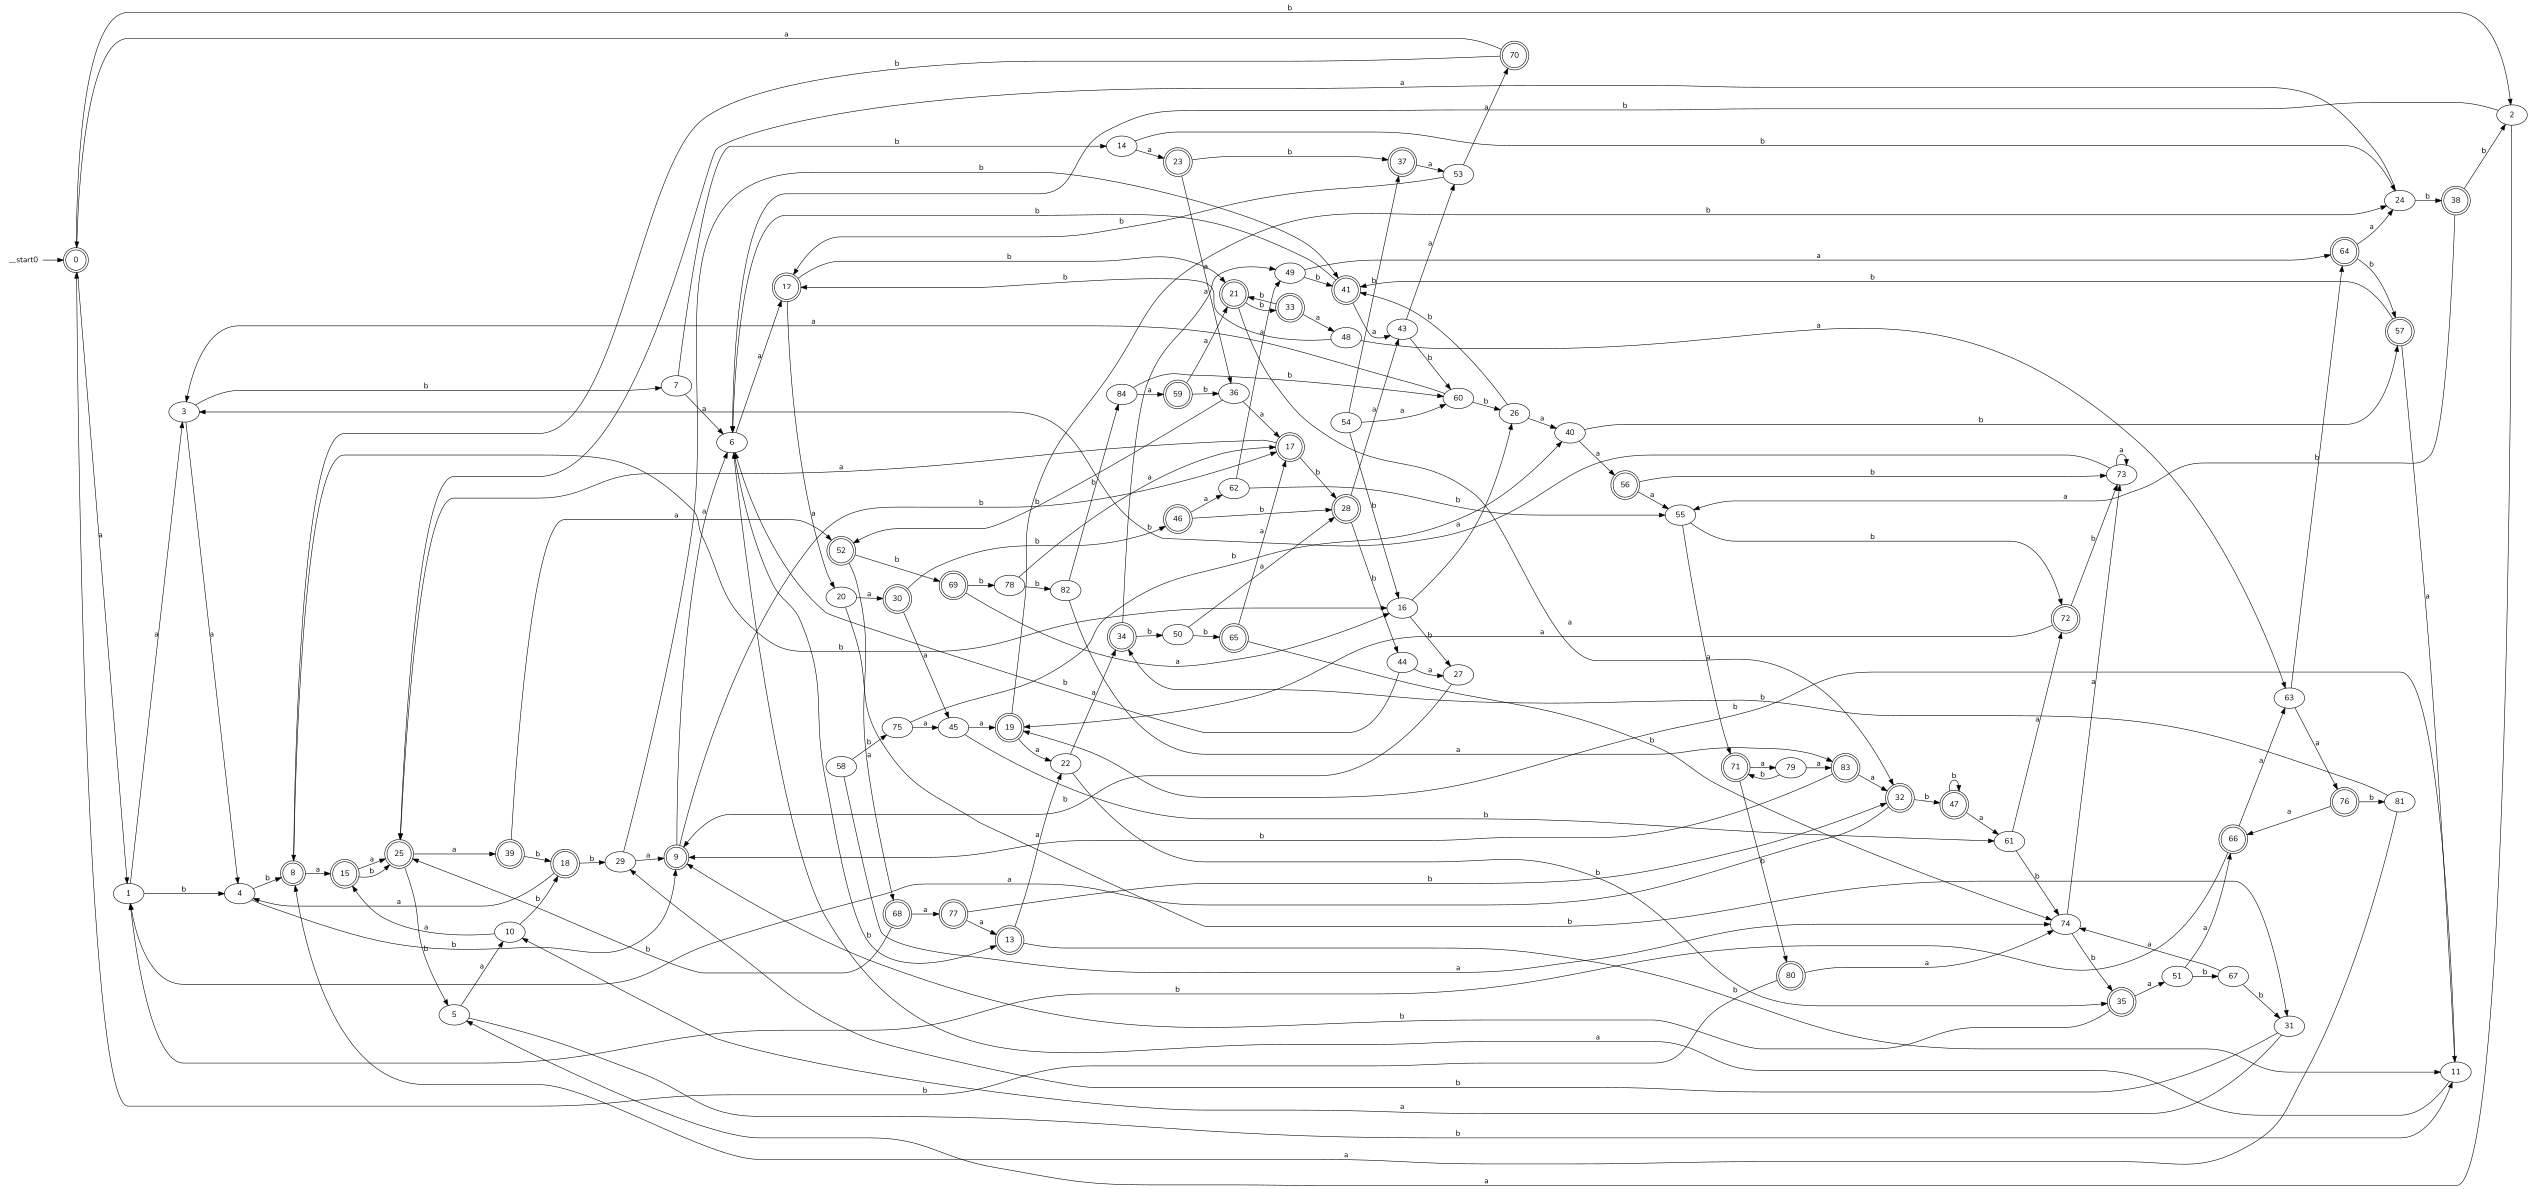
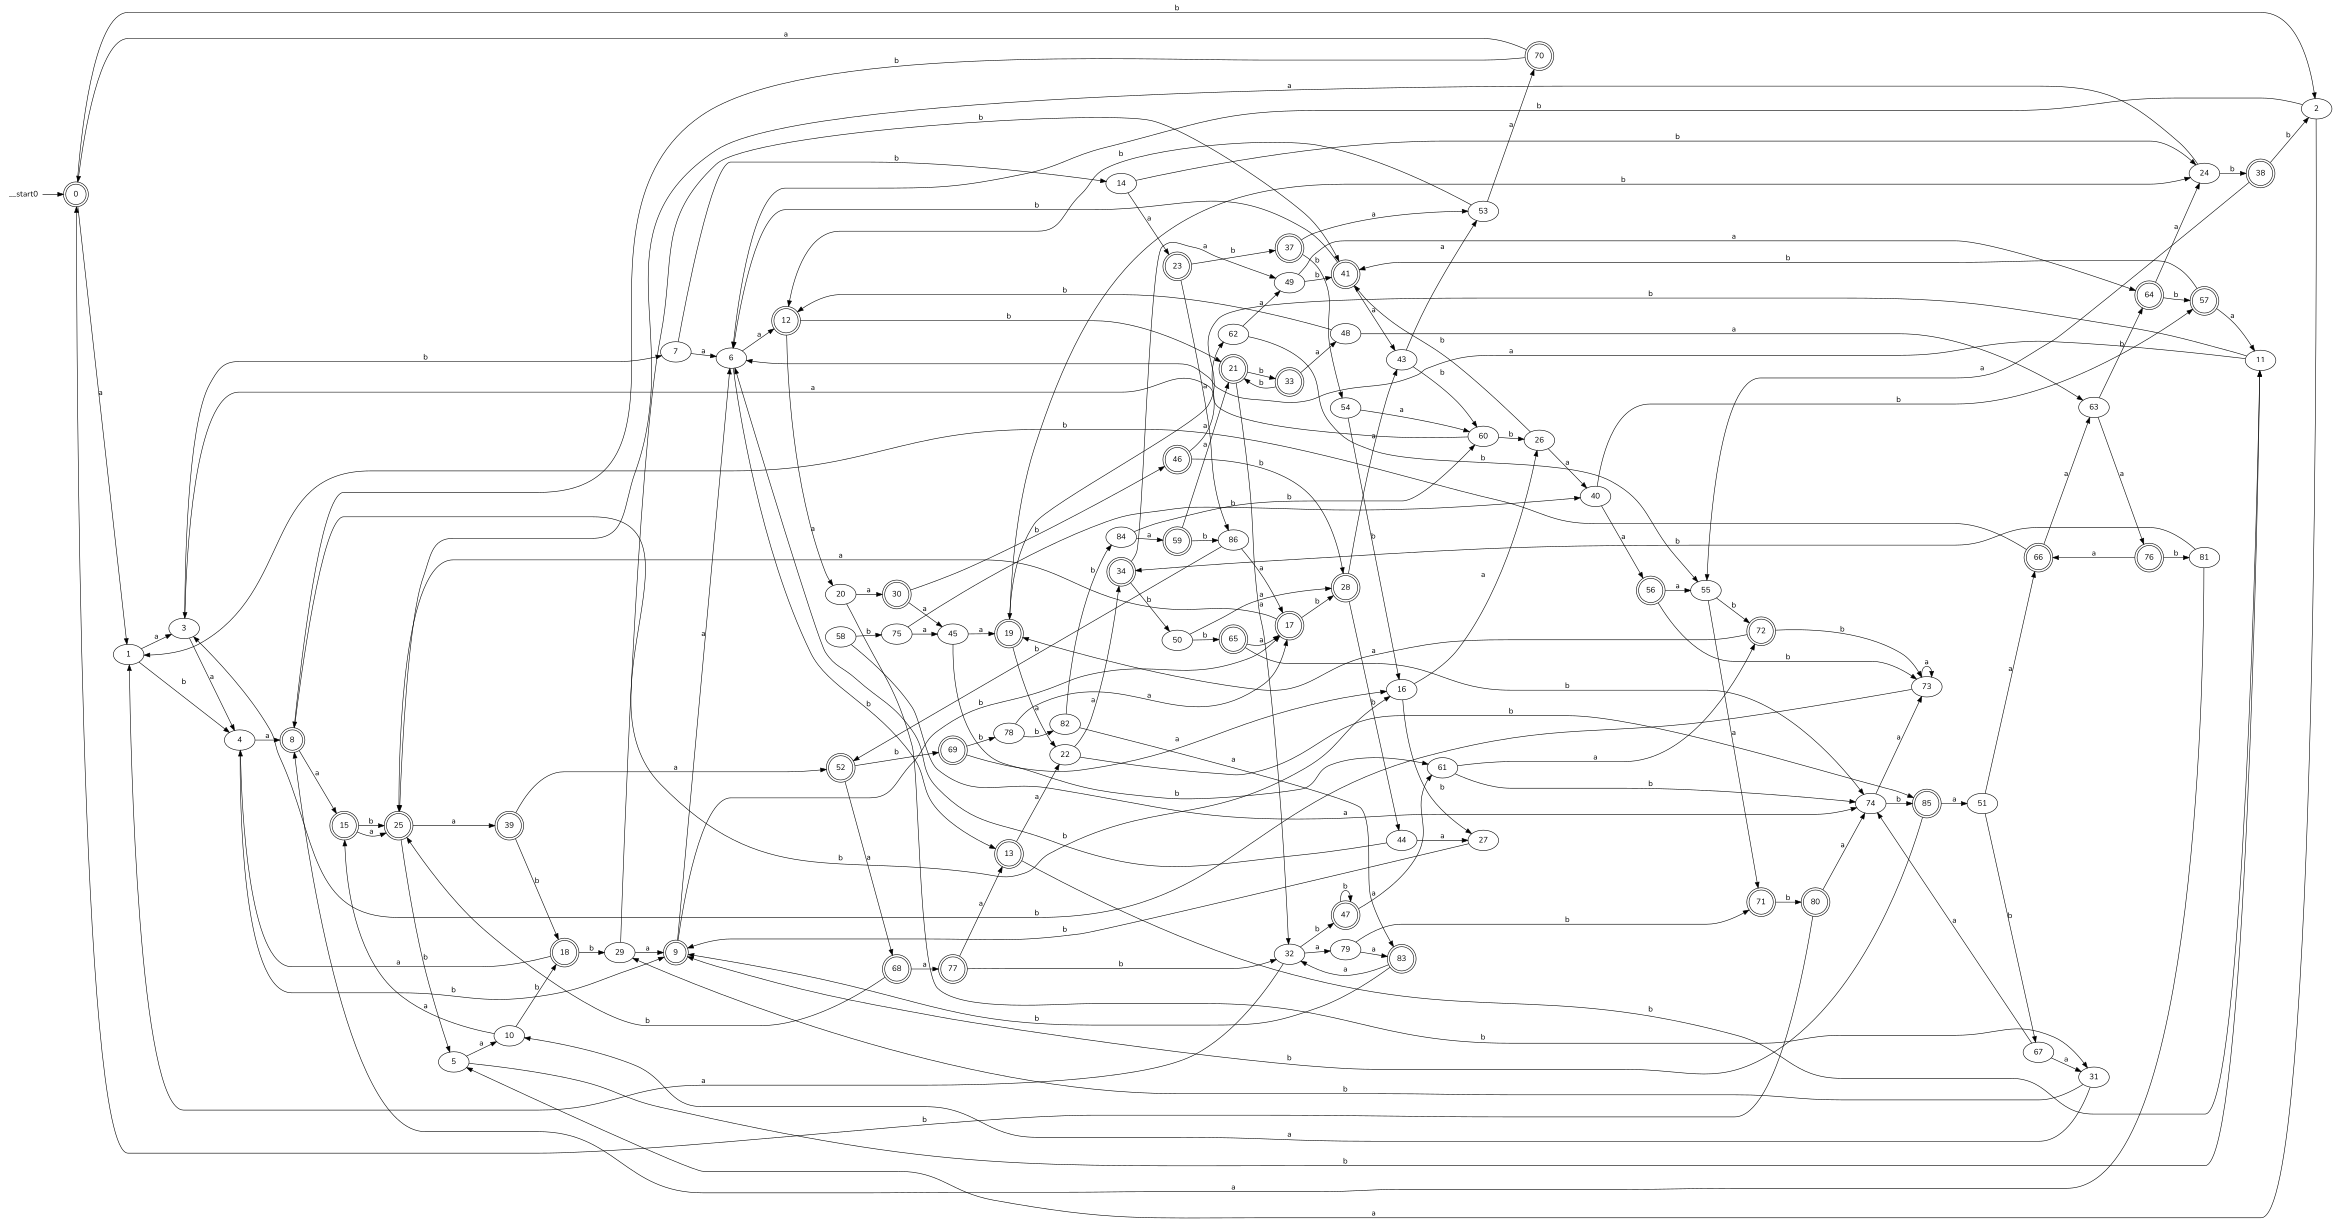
(1372, 303) -> (1329, 319)
(1234, 393) -> (1233, 540)
(1760, 768) -> (1315, 952)
(1900, 798) -> (1290, 954)
(268, 878) -> (267, 736)
(2261, 995) -> (2066, 1059)
(2122, 1002) -> (1927, 804)
